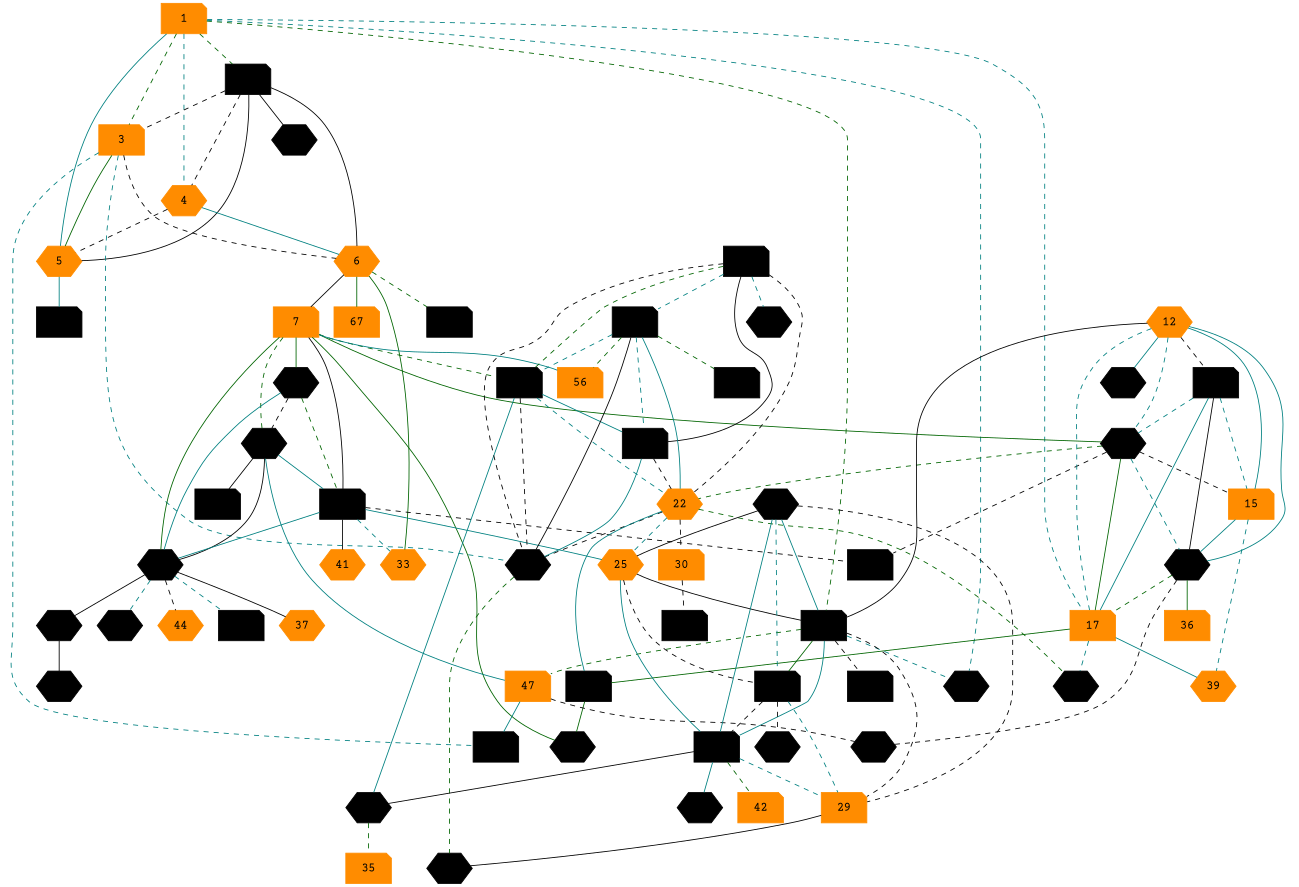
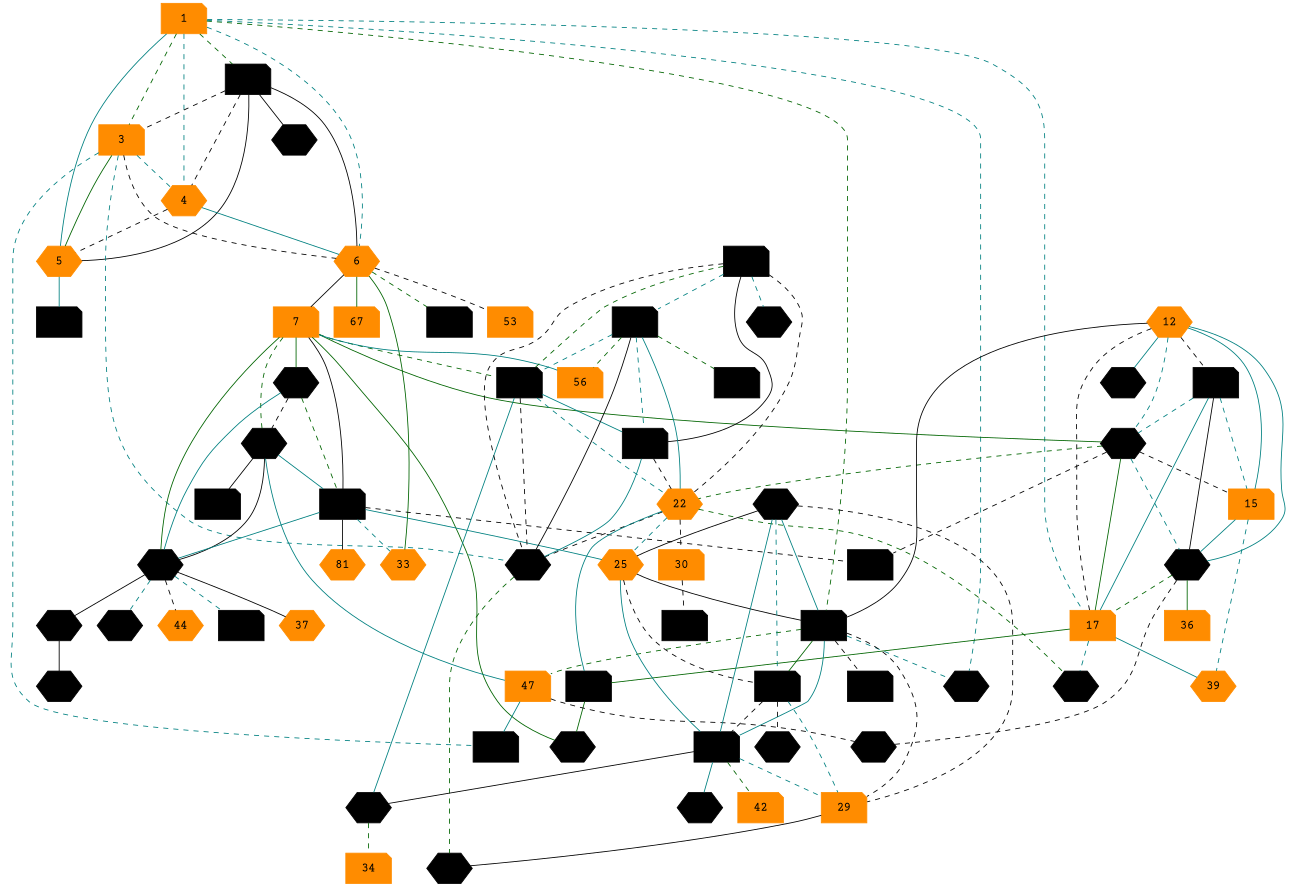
none -> (330, 106)
none -> (154, 171)
none -> (510, 322)
(1077, 460) -> (1077, 460)
(342, 565) -> (342, 565)
(369, 868) -> (369, 868)
